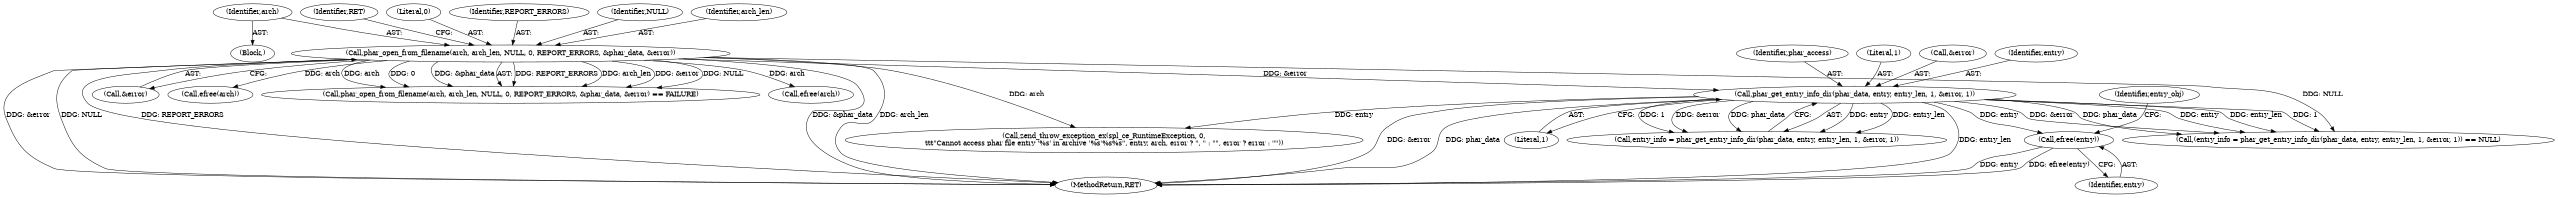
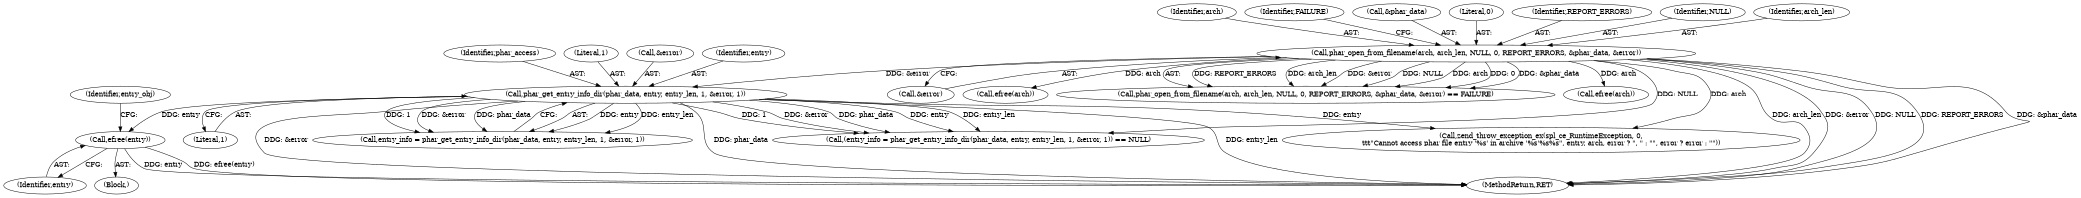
(339, 12) -> (1294, 12)
none -> (1397, 12)
(253, 31) -> (115, 160)
